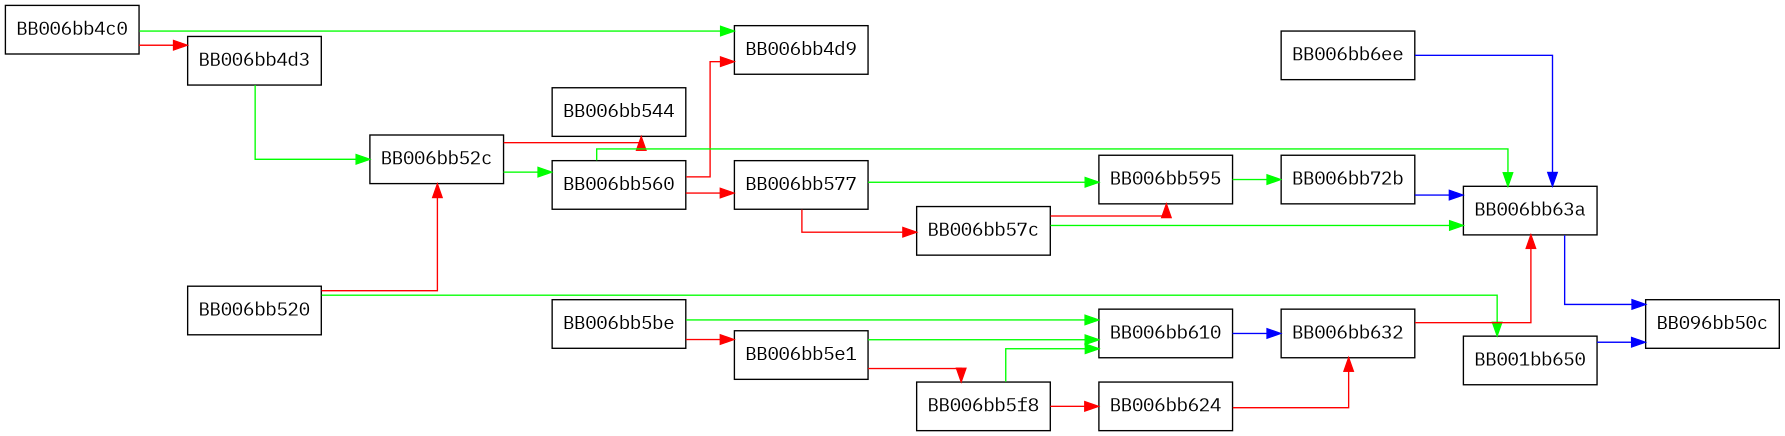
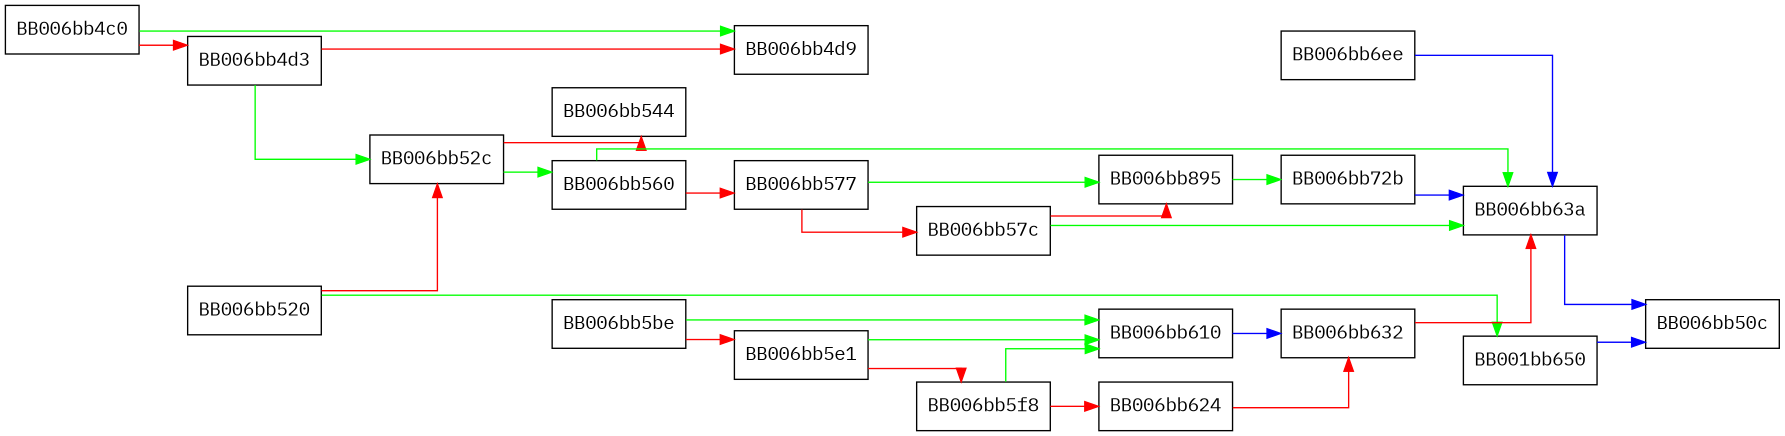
(710, 126) -> (521, 49)
(1166, 180) -> (1166, 180)
(1712, 324) -> (1712, 324)
